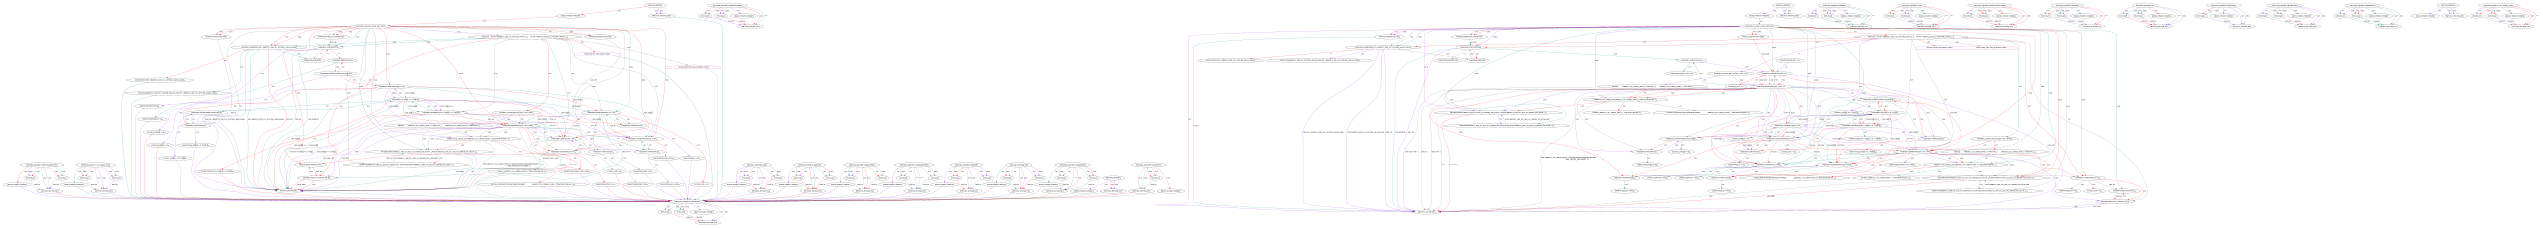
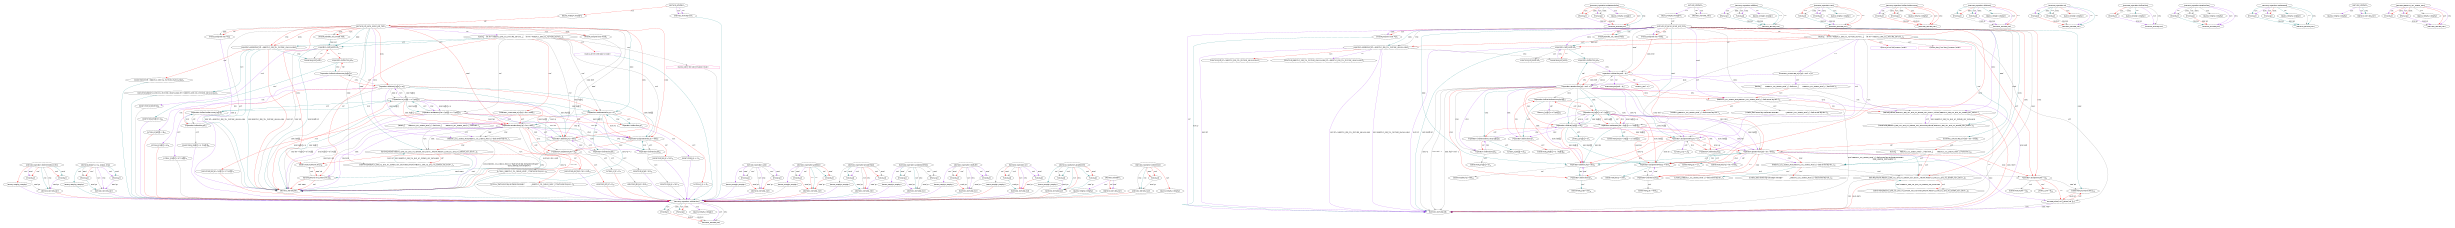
(1783, 67) -> (1615, 79)
(1682, 74) -> none
